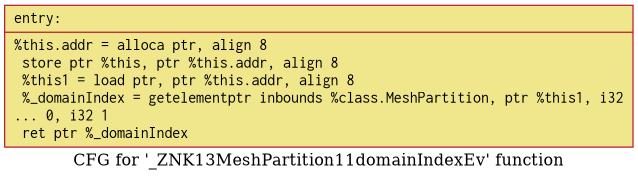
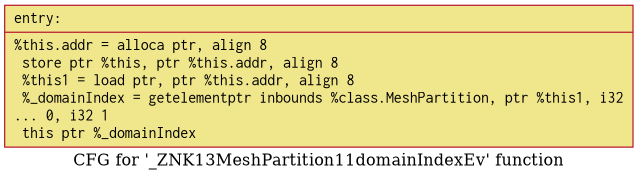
(101, 133) -> (106, 133)
